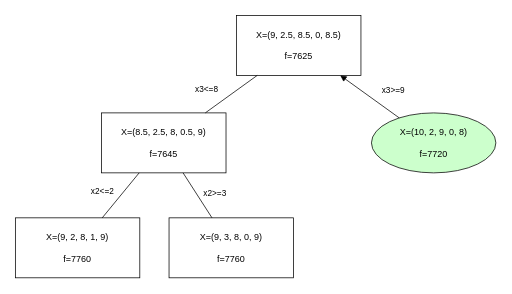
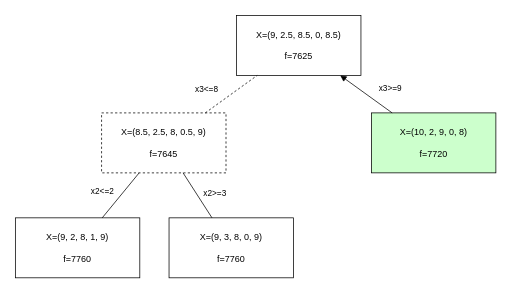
(231, 94) -> (231, 94)
(164, 143) -> (164, 143)
(434, 143) -> (434, 143)
